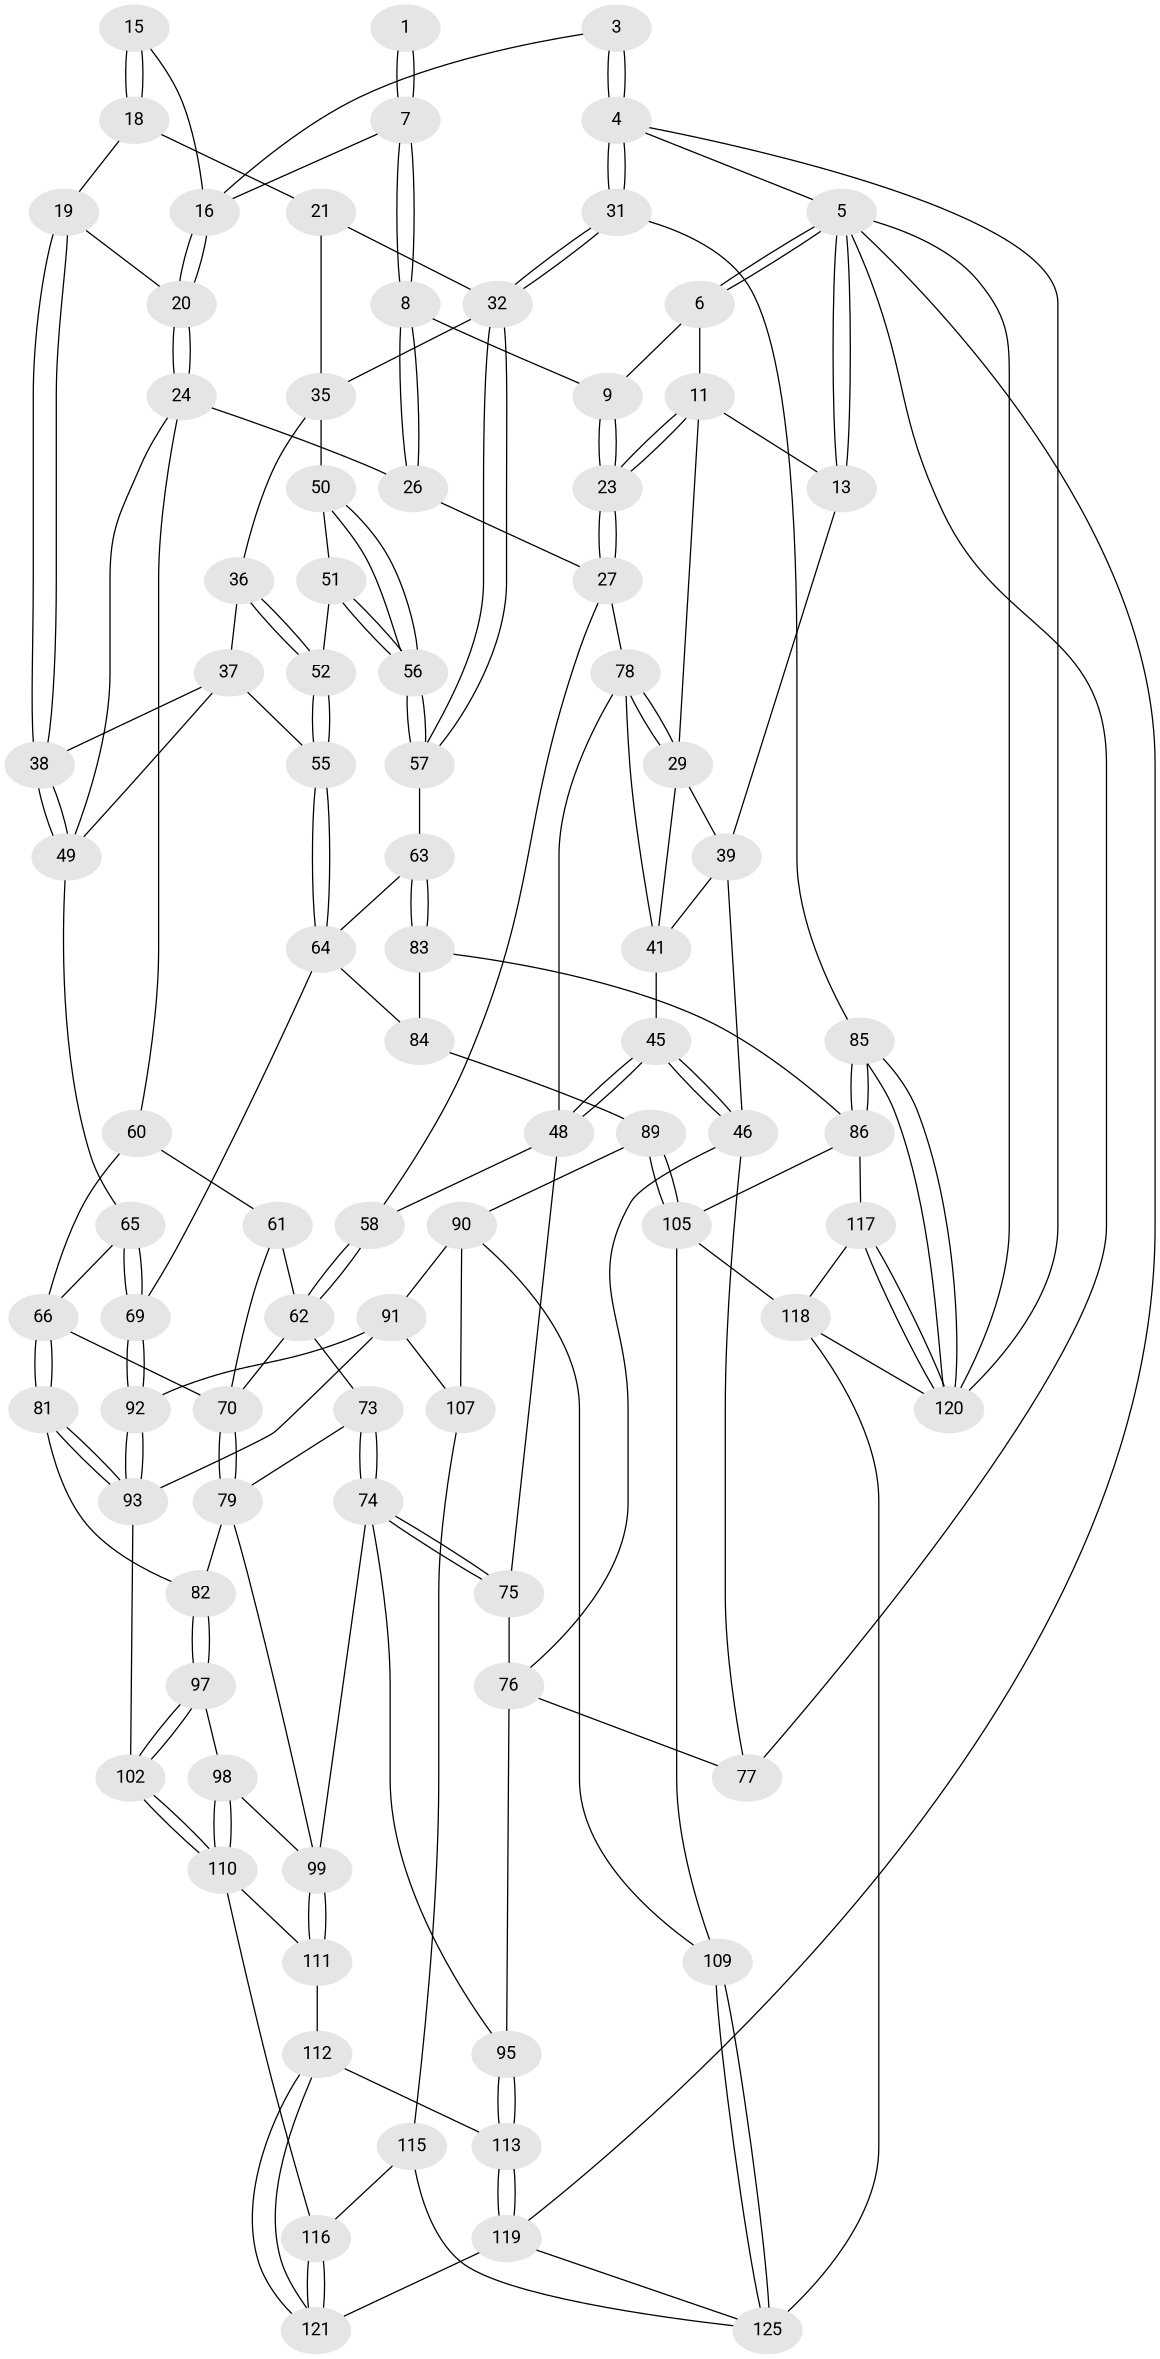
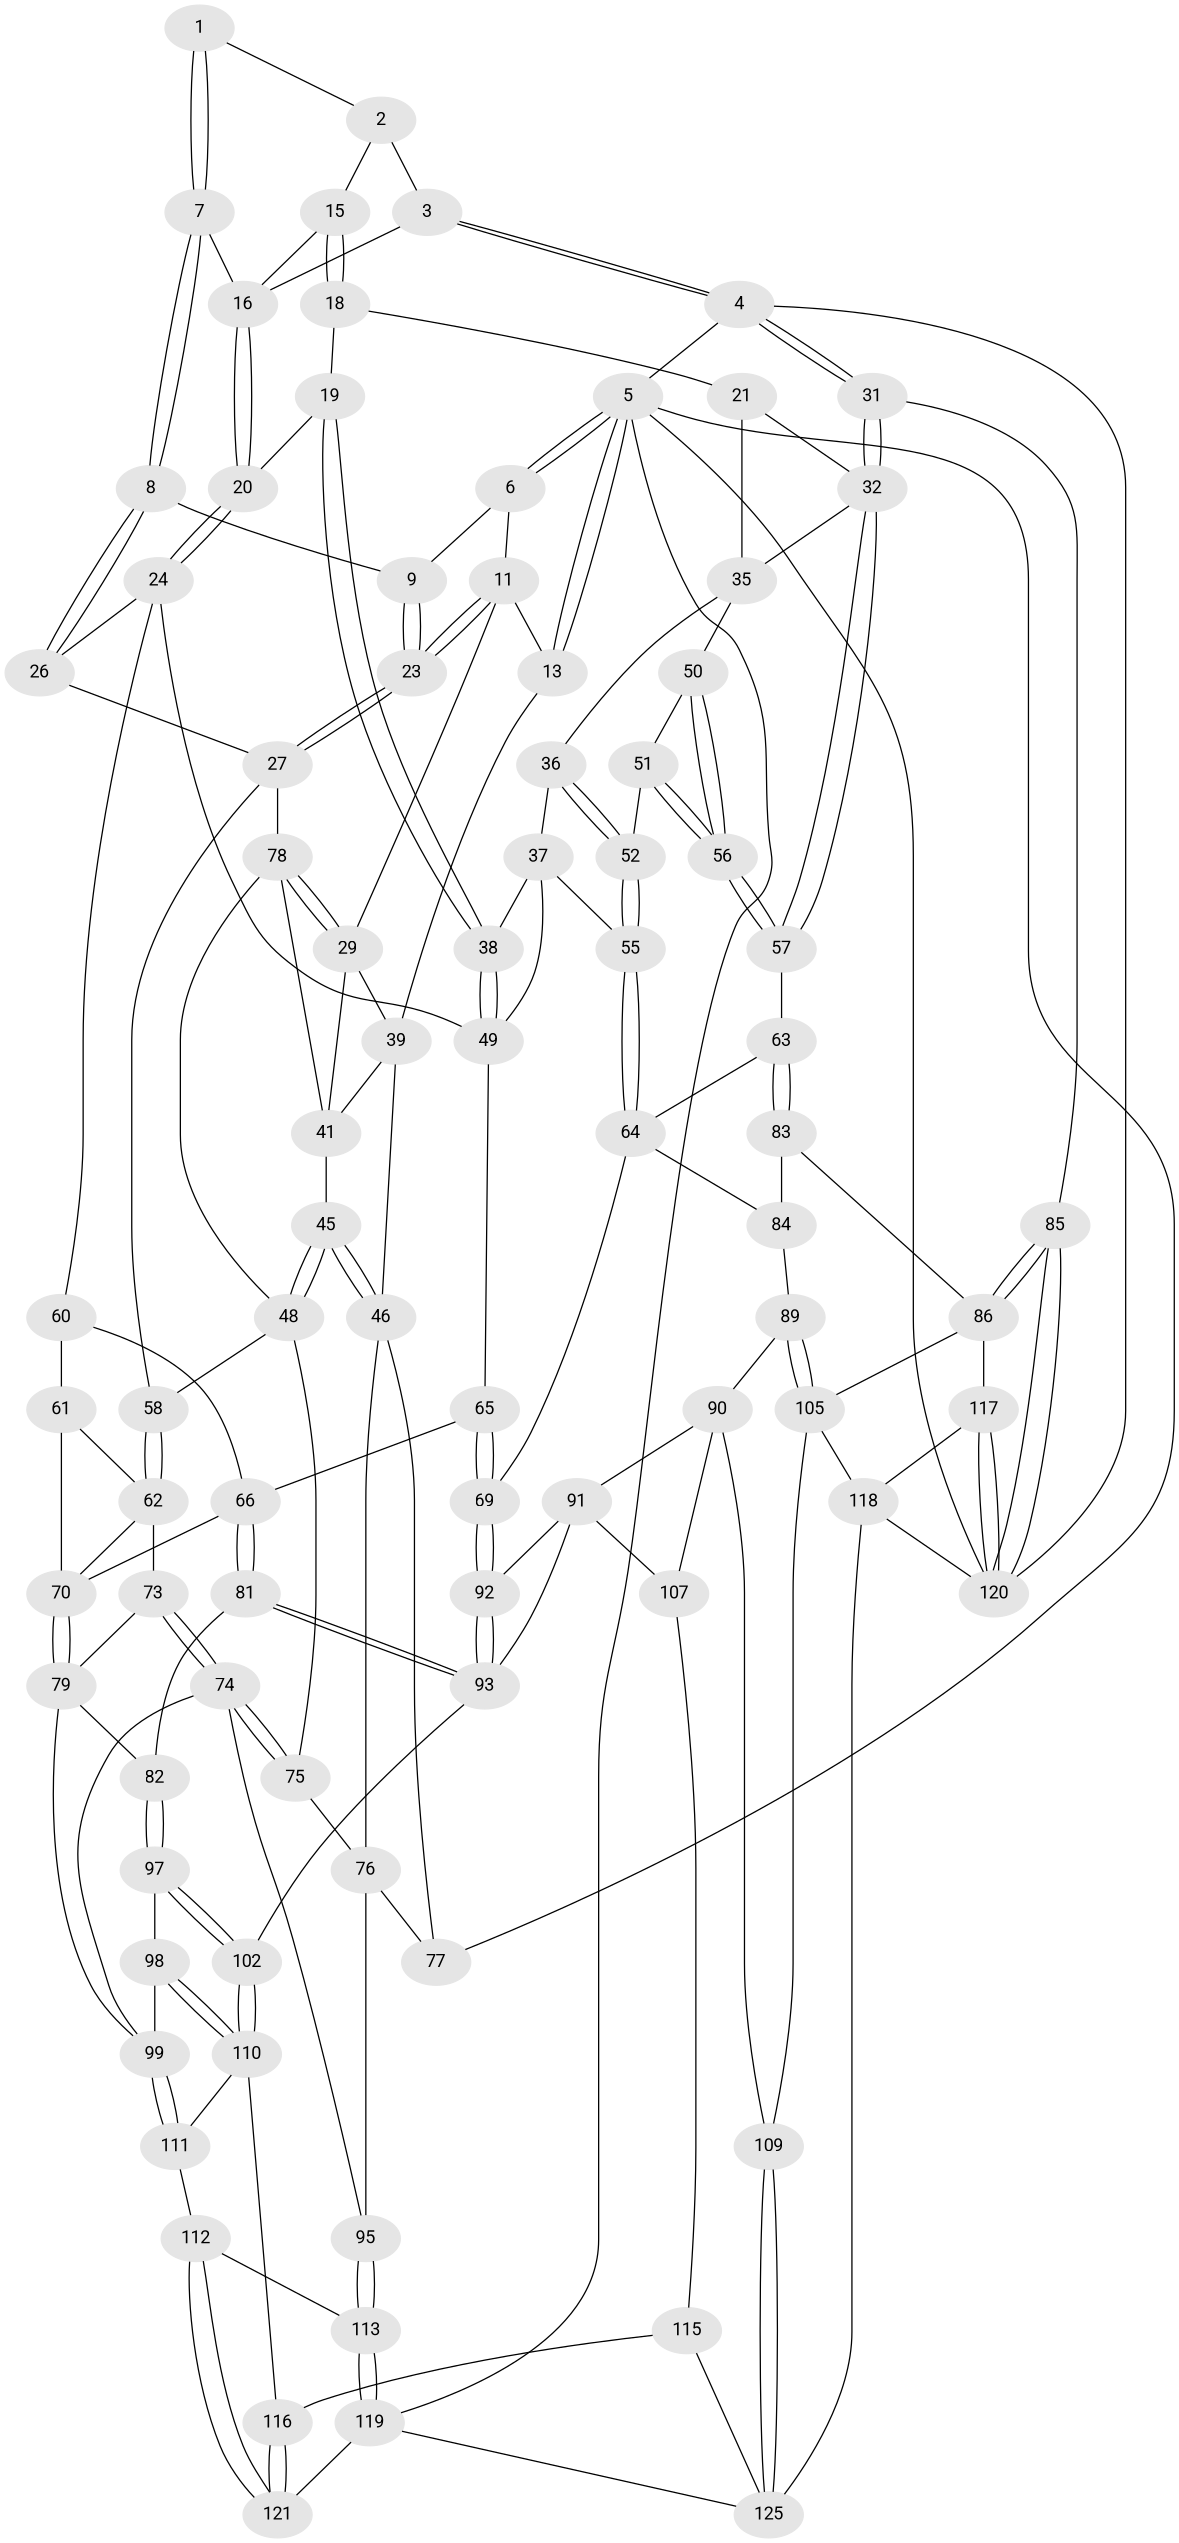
none -> (381, 120)
